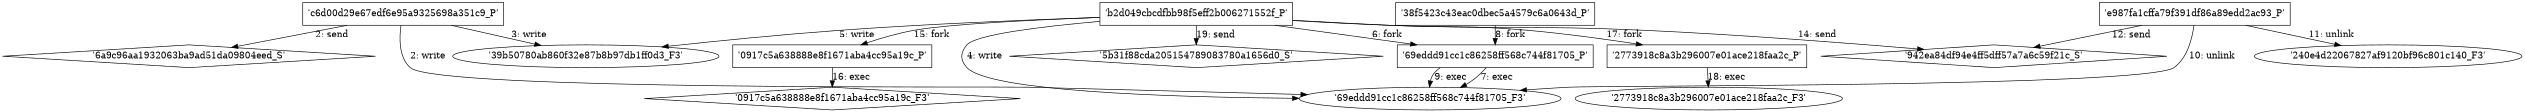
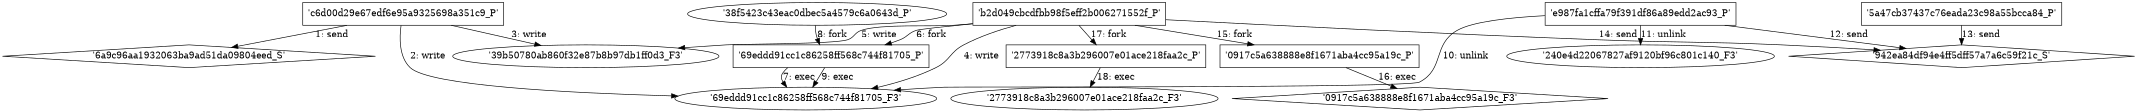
(1495, 14) -> (817, 14)
none -> (1962, 14)
(332, 35) -> (332, 35)
(1196, 56) -> none
